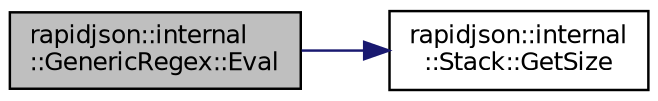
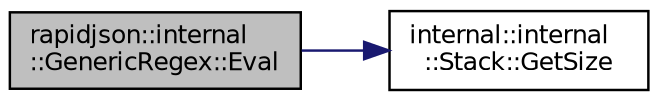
(519, 51) -> (519, 51)
